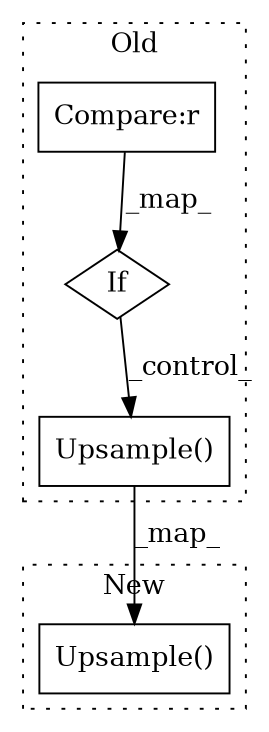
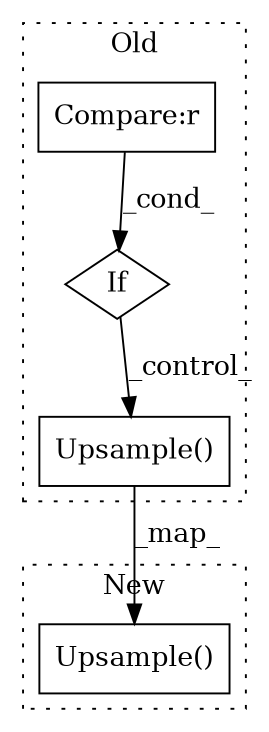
(169, 201) -> (169, 201)
